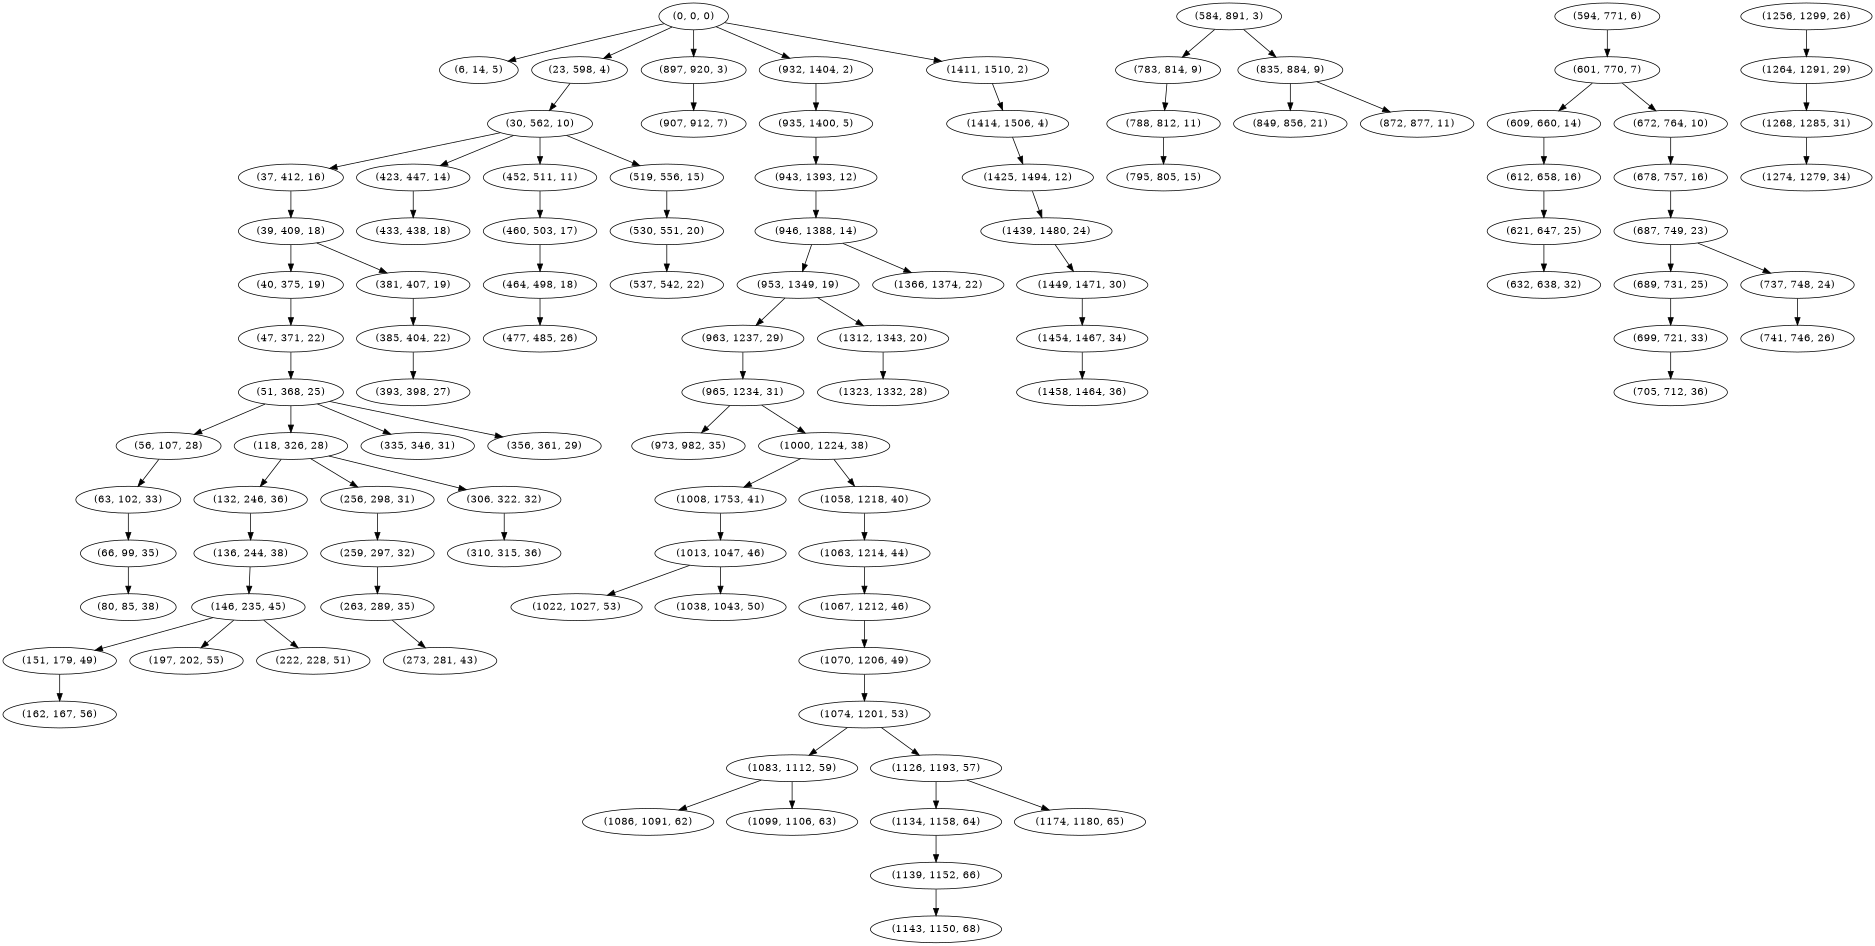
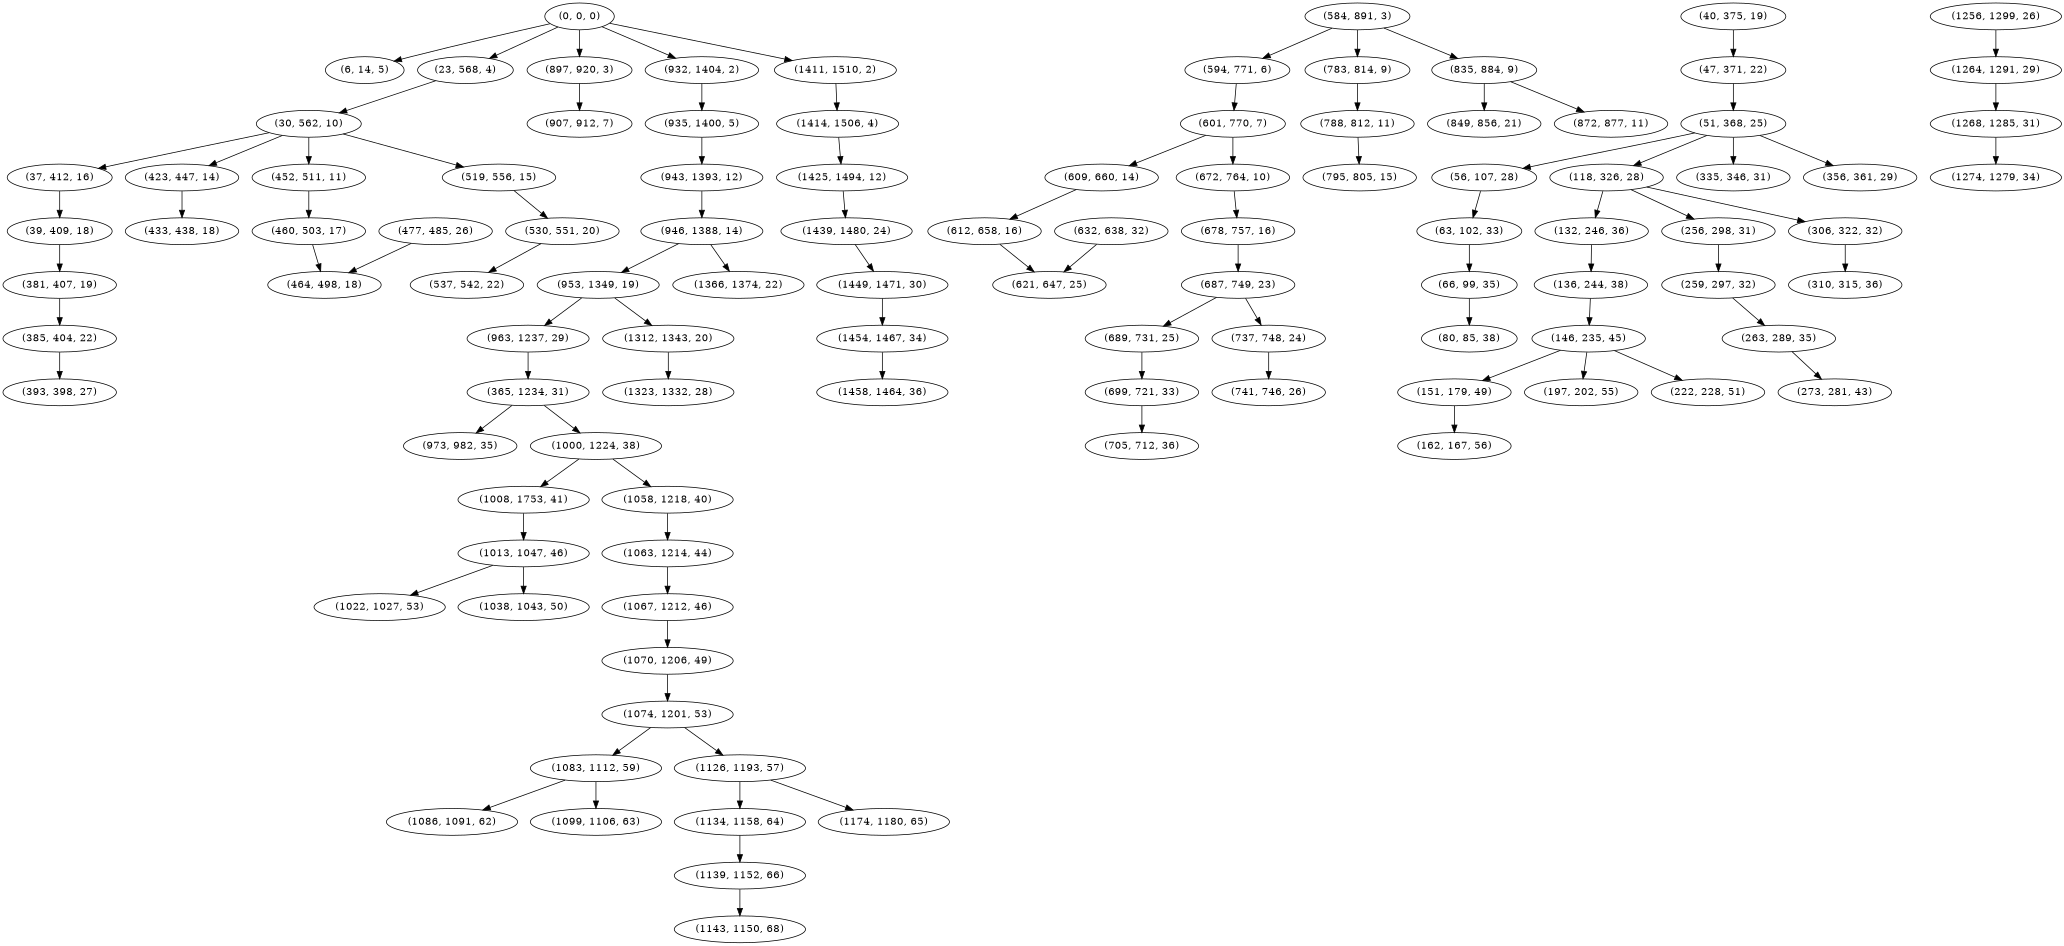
none -> (1301, 42)
(580, 70) -> (465, 70)
(291, 254) -> none
(1544, 254) -> (1083, 256)
(540, 308) -> (383, 256)
(743, 392) -> (528, 392)
